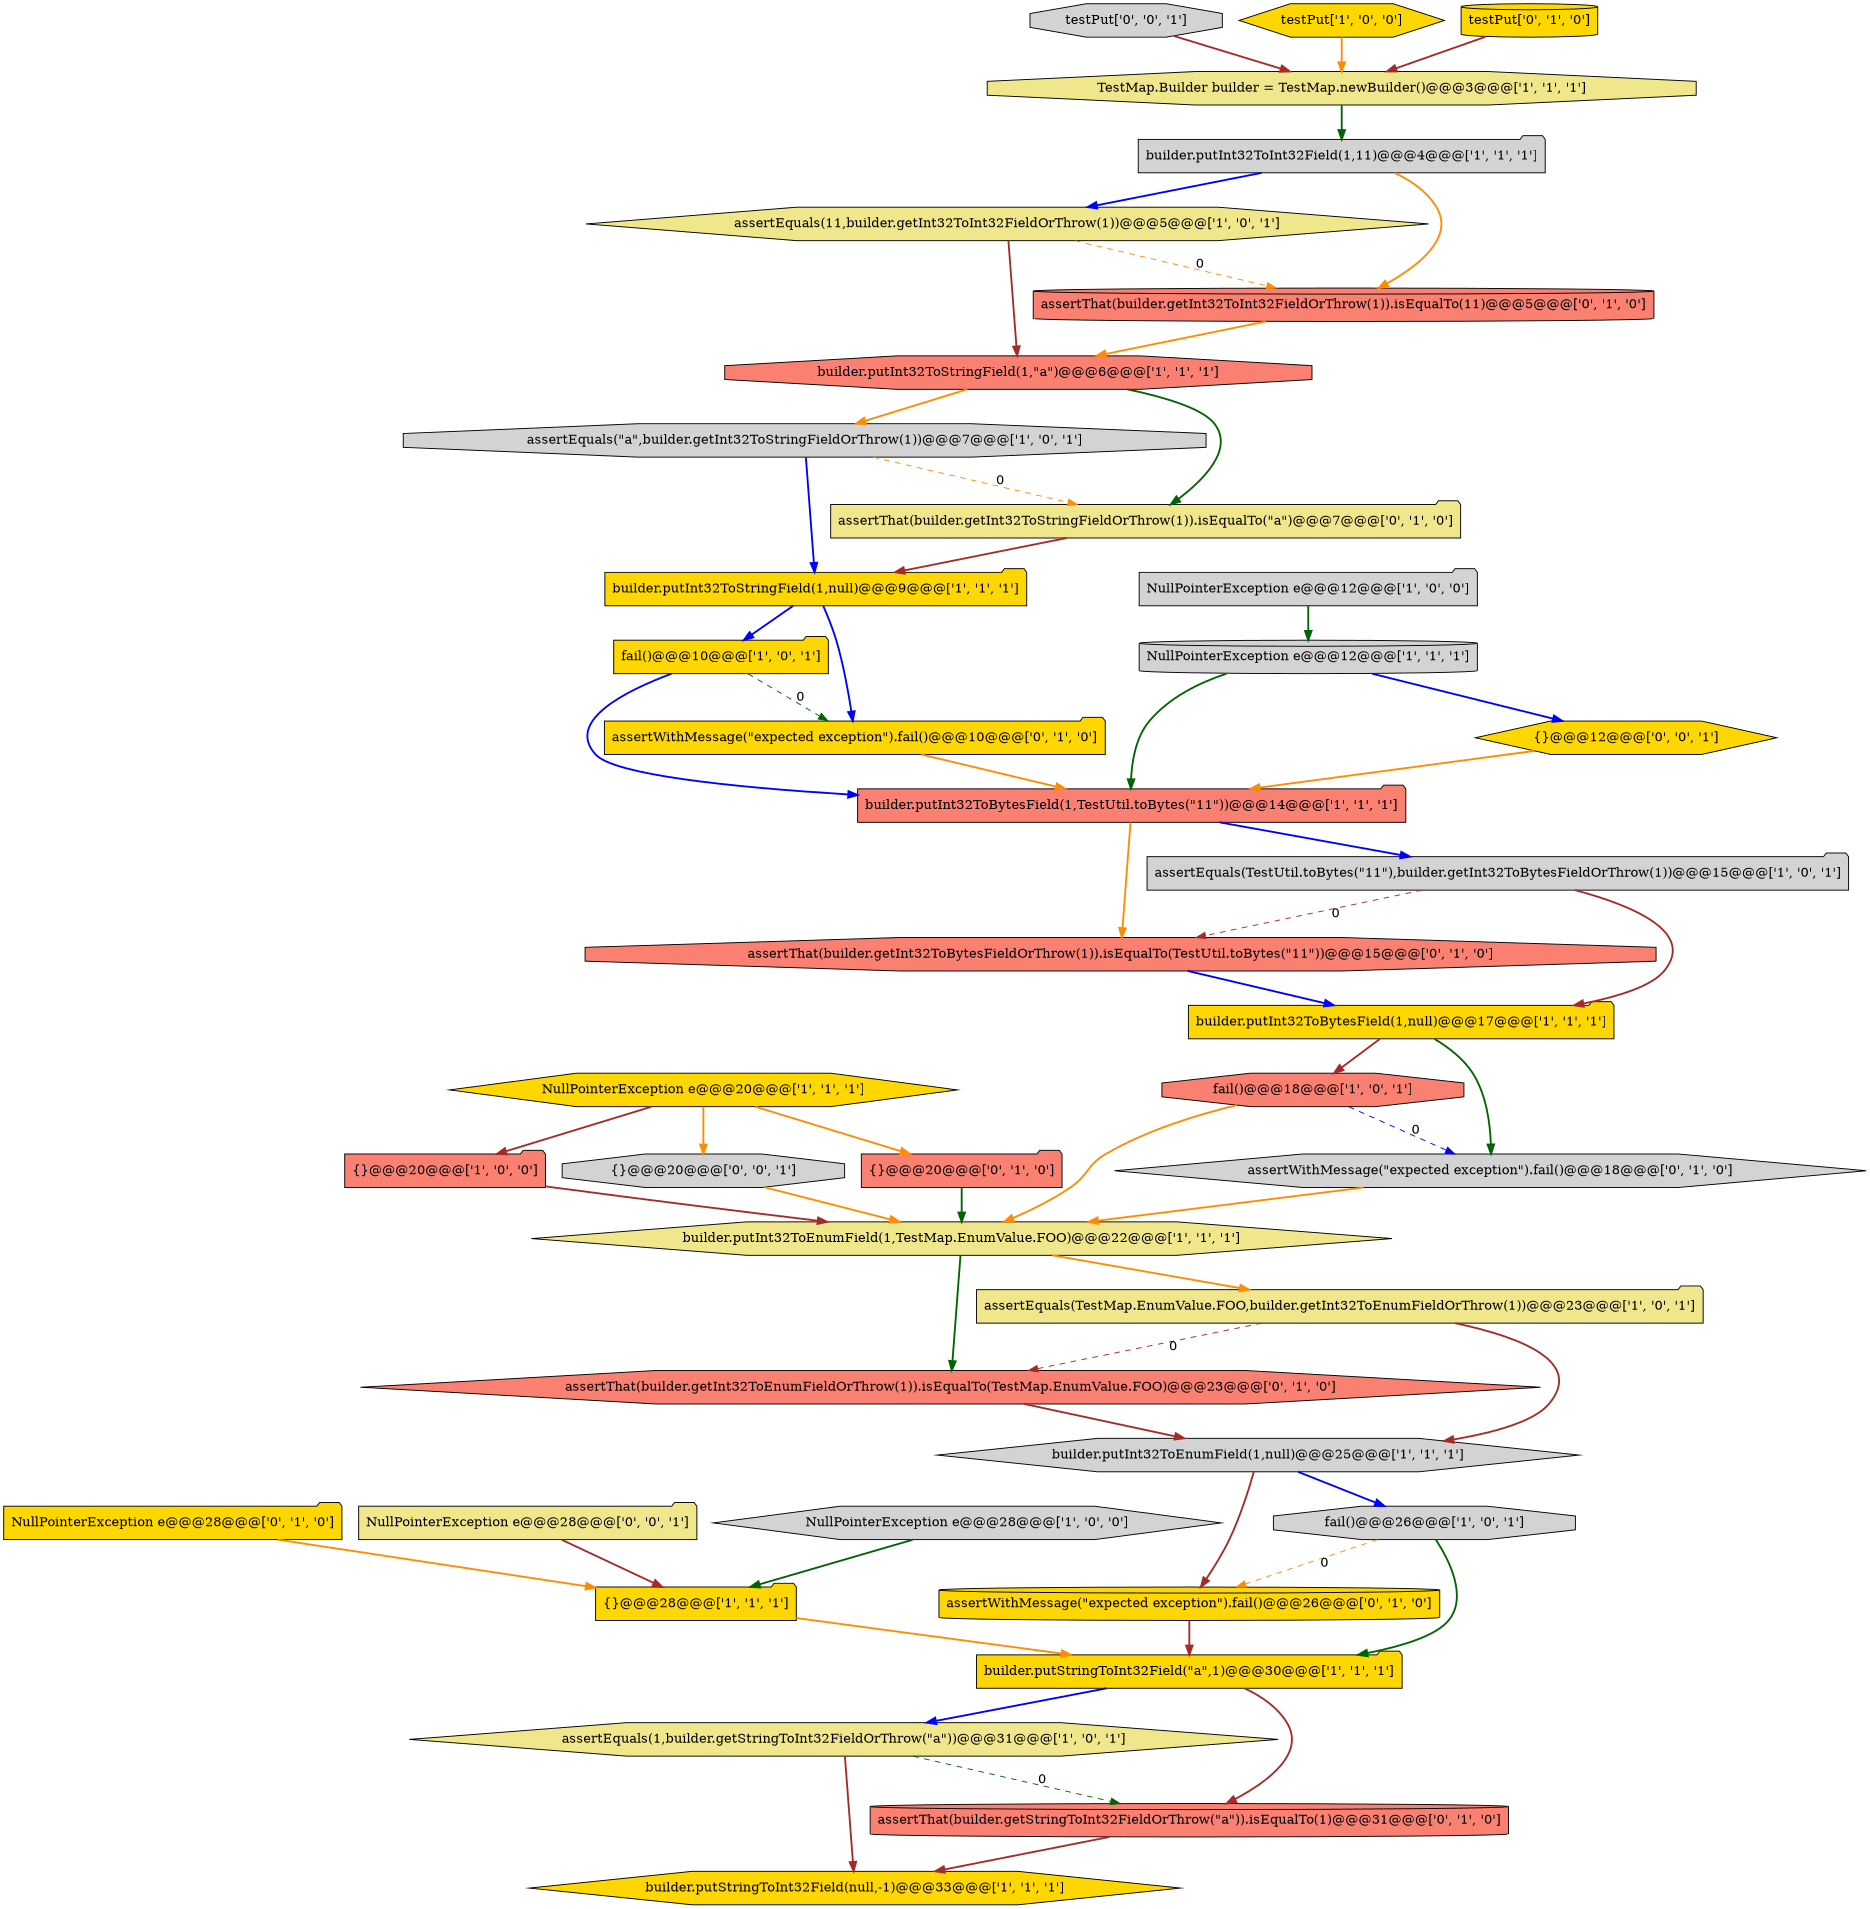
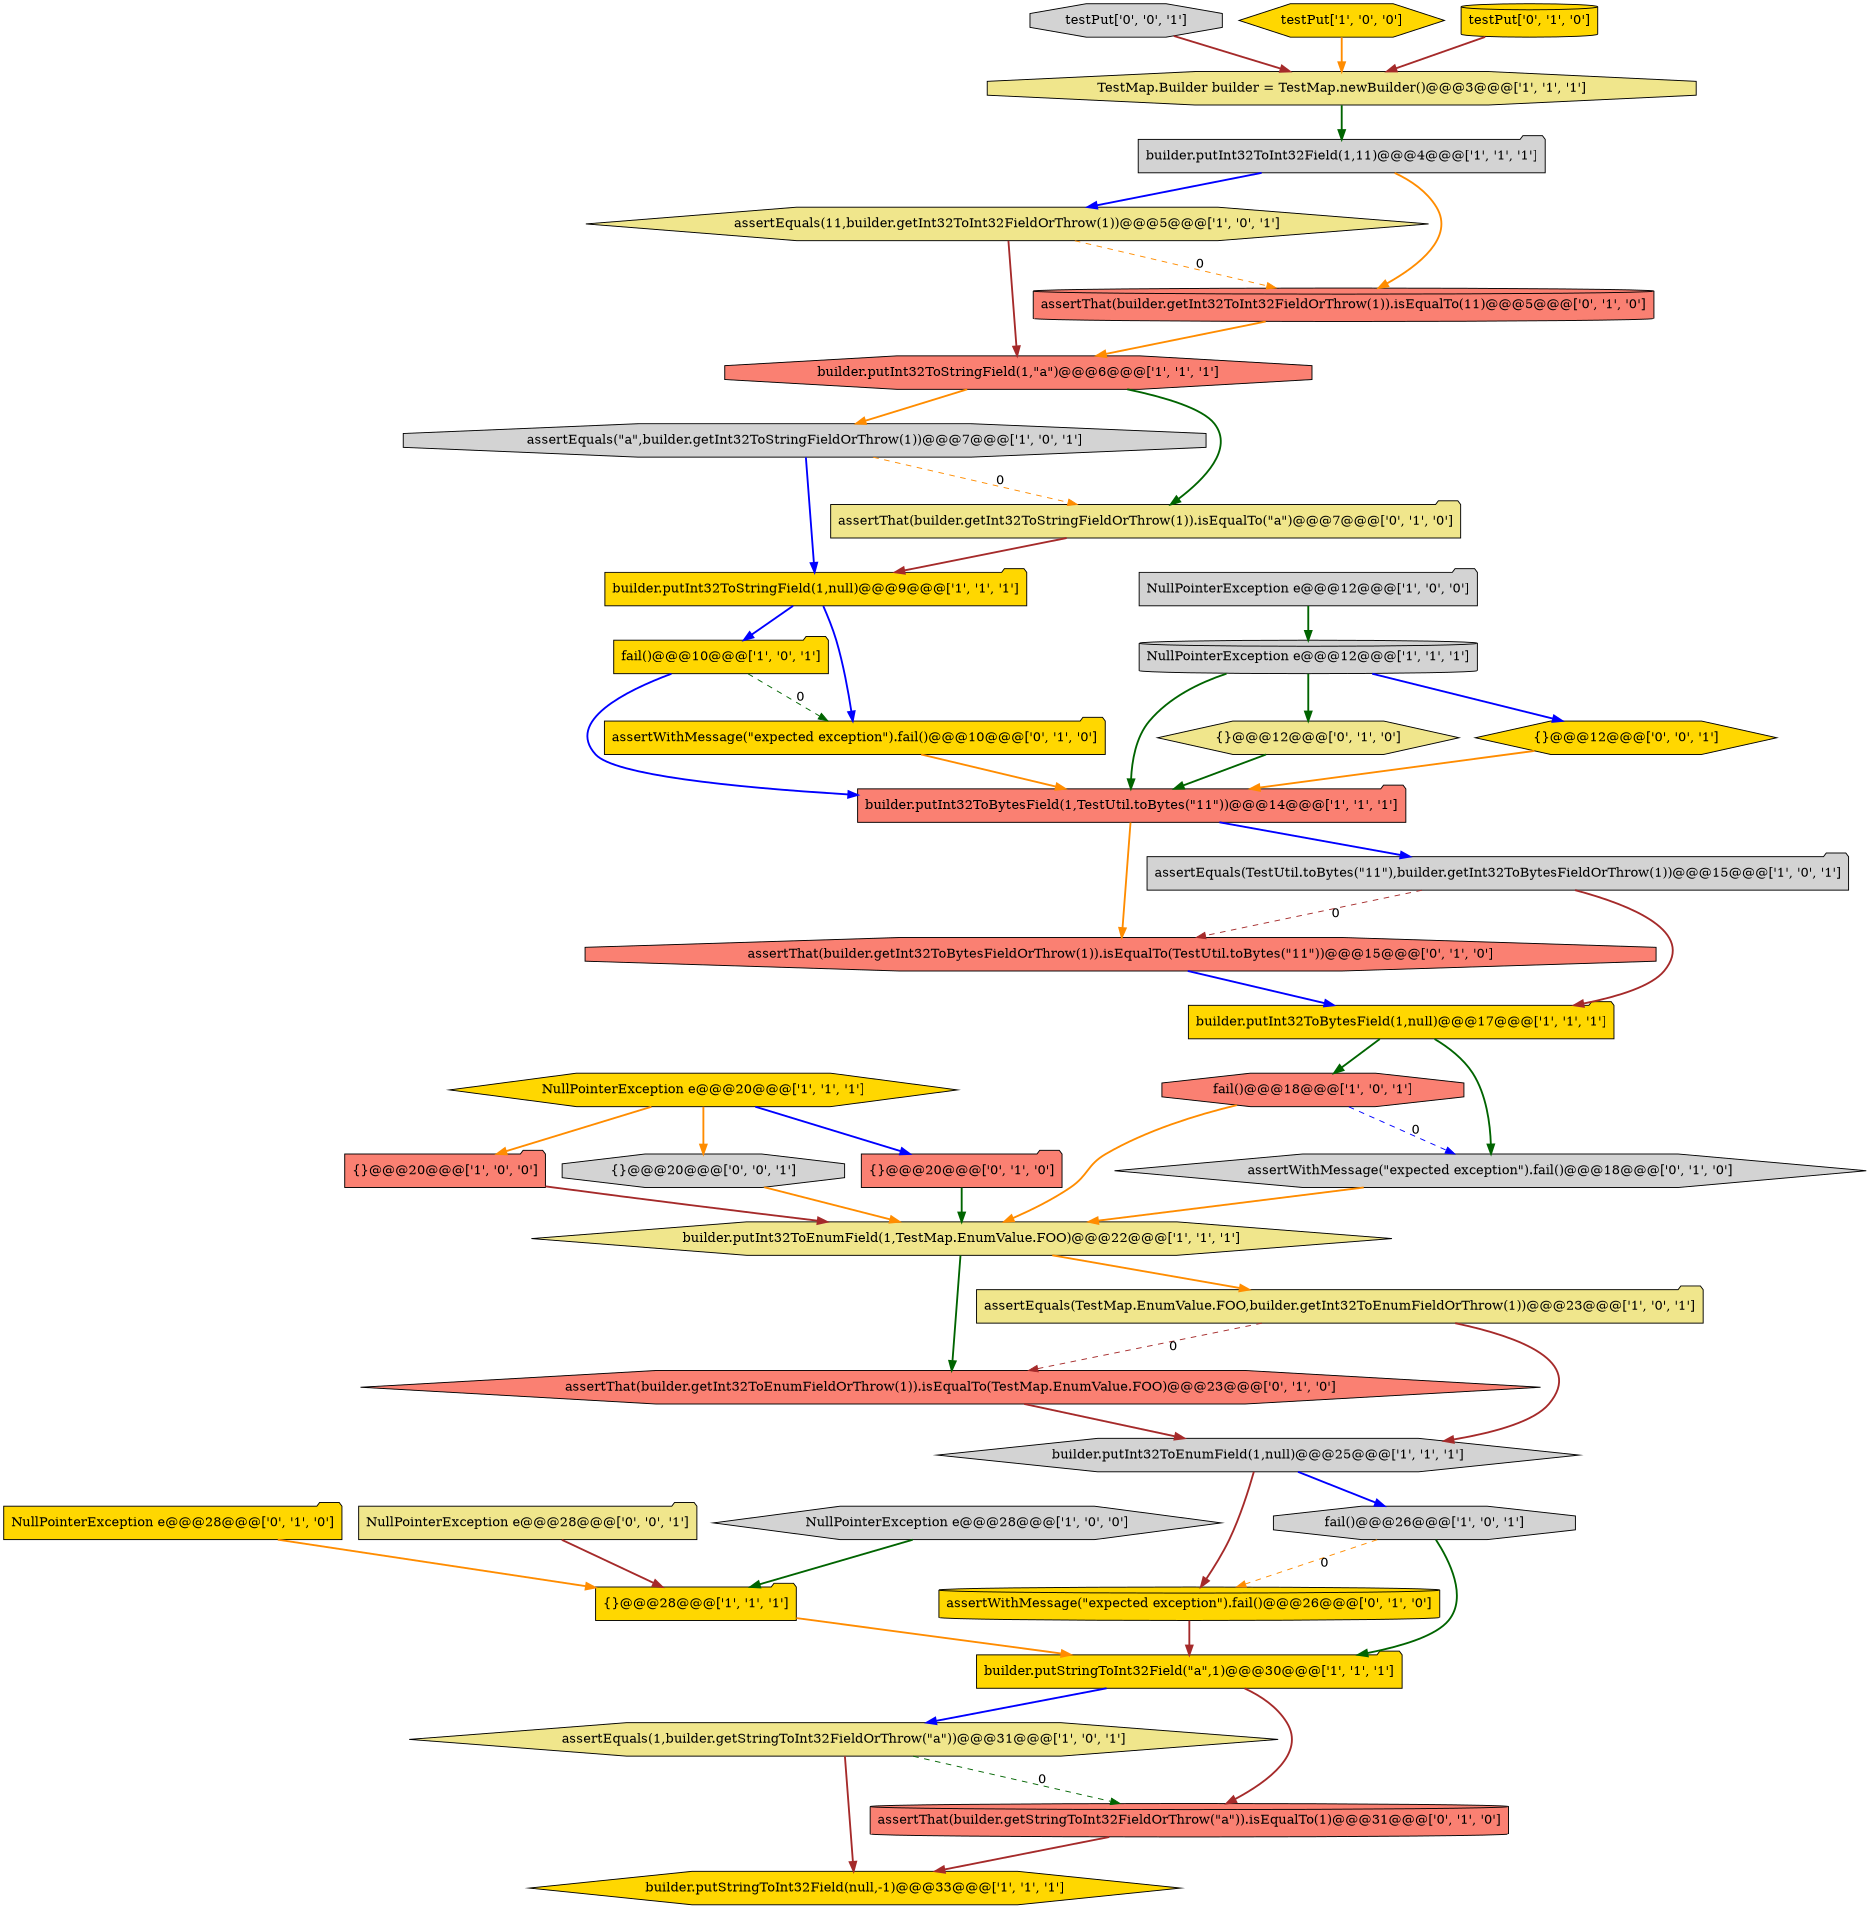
none -> (1308, 738)
(1361, 1053) -> (1361, 1053)
(579, 1129) -> (579, 1129)
(828, 1129) -> (828, 1129)
